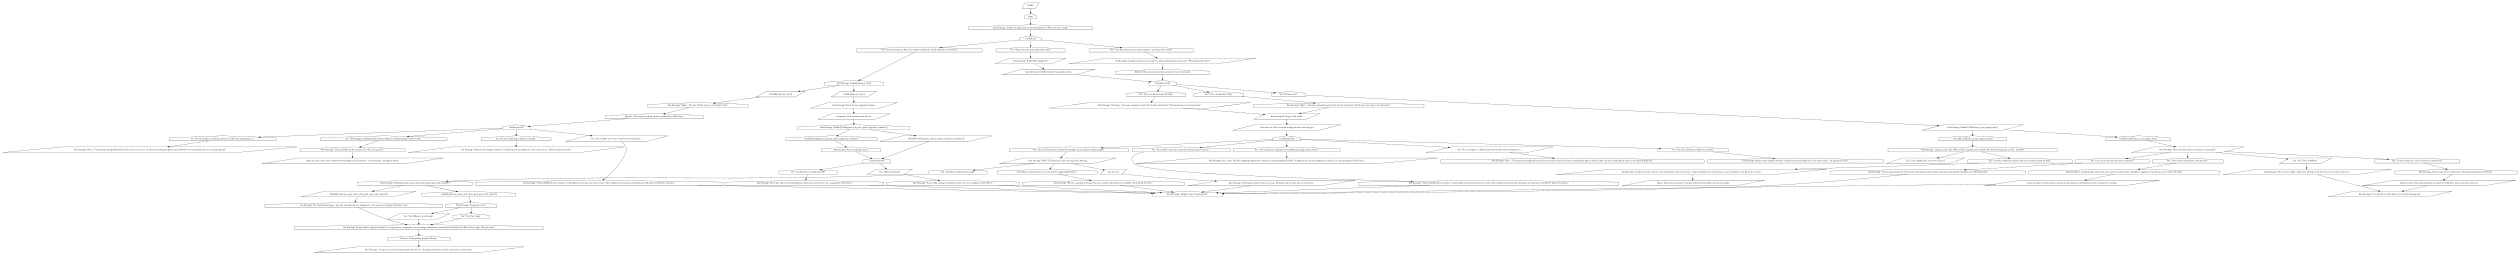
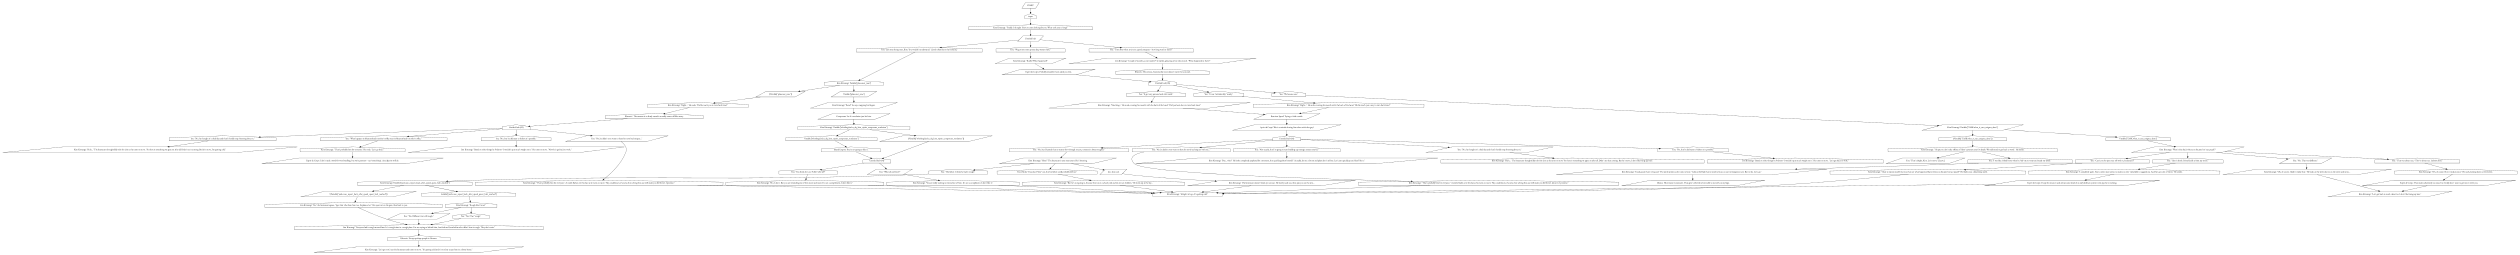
(1031, 39) -> (1031, 39)
